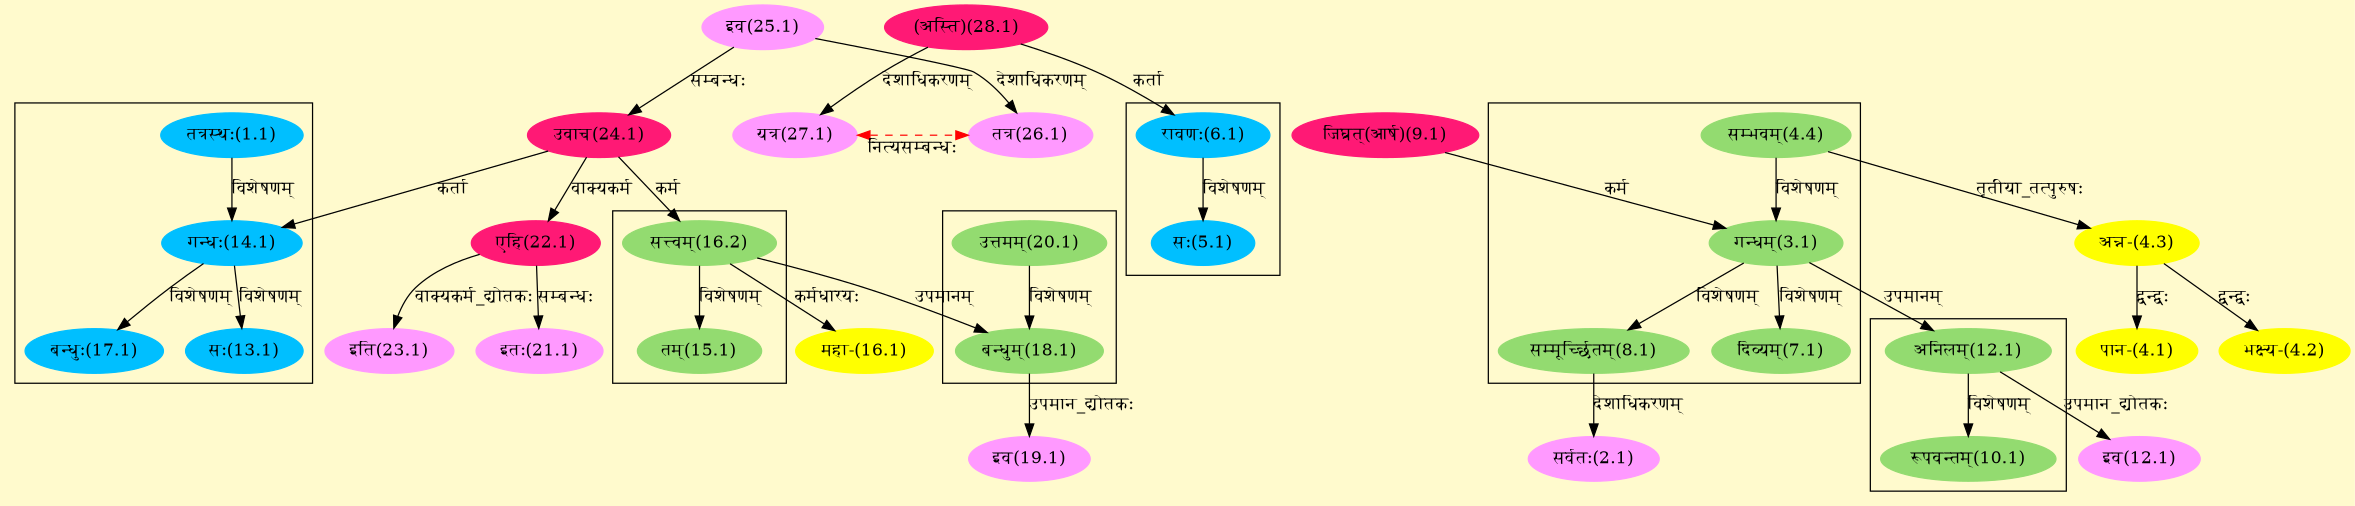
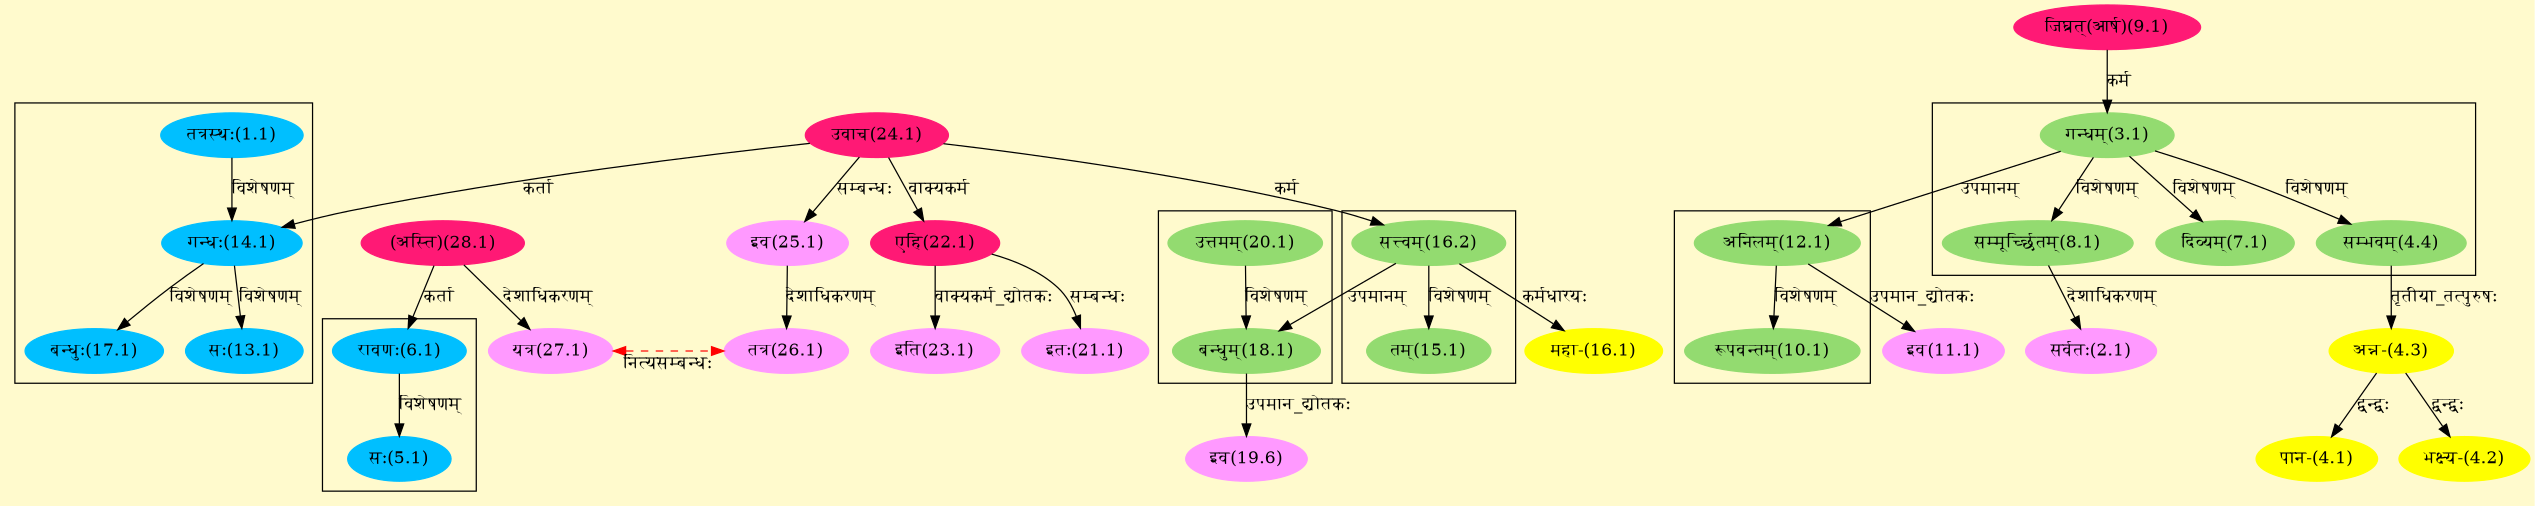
(687, 78) -> (836, 184)
(1776, 183) -> (2248, 182)
(1029, 459) -> (1246, 459)
(2139, 459) -> (1944, 351)
